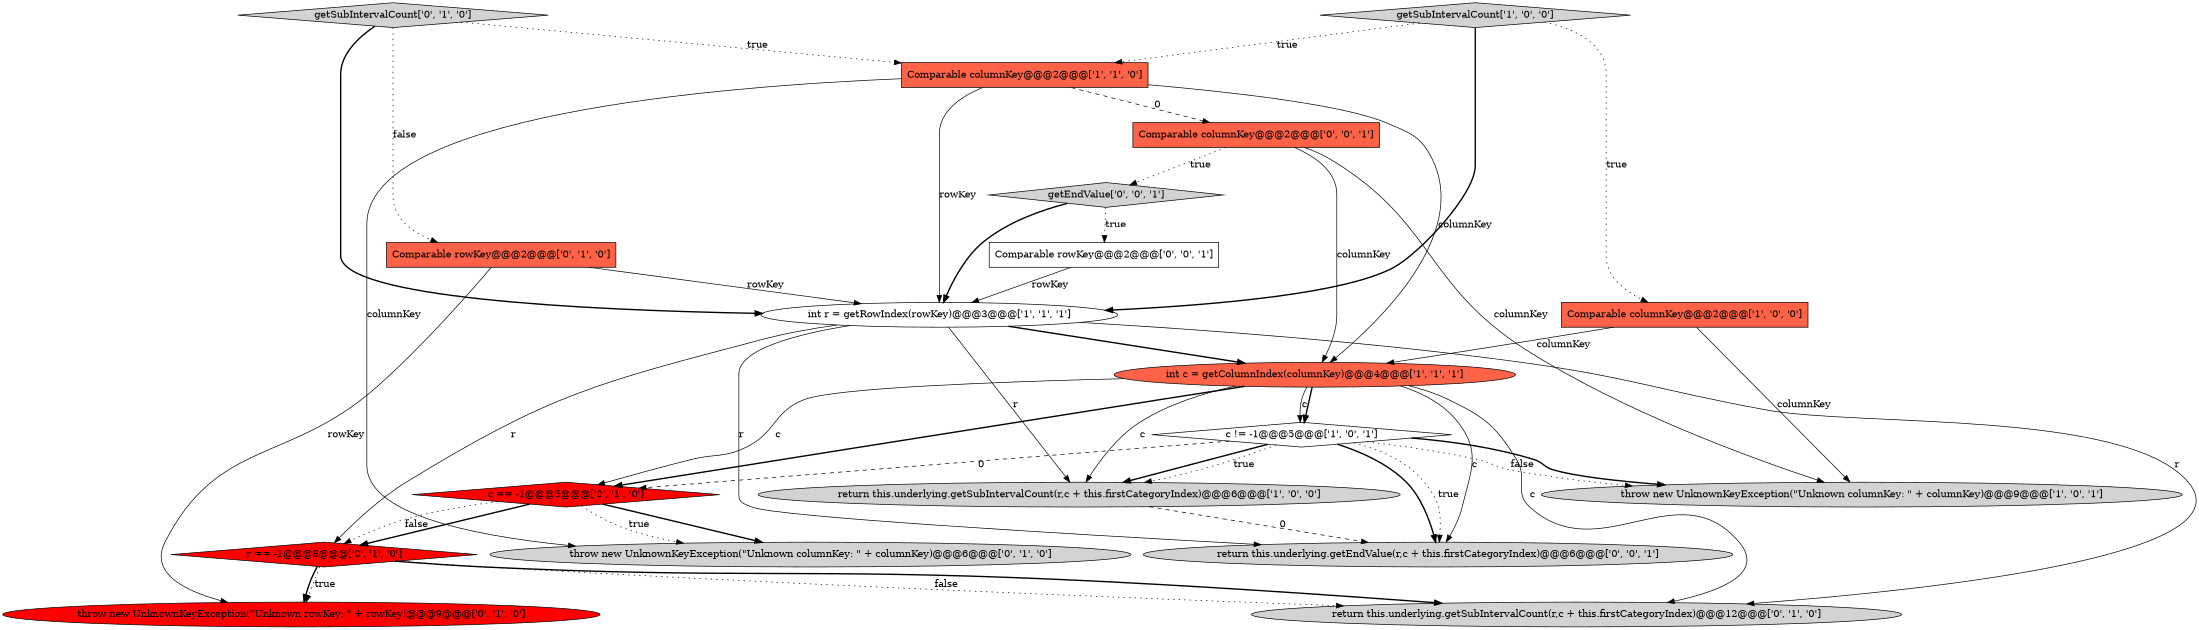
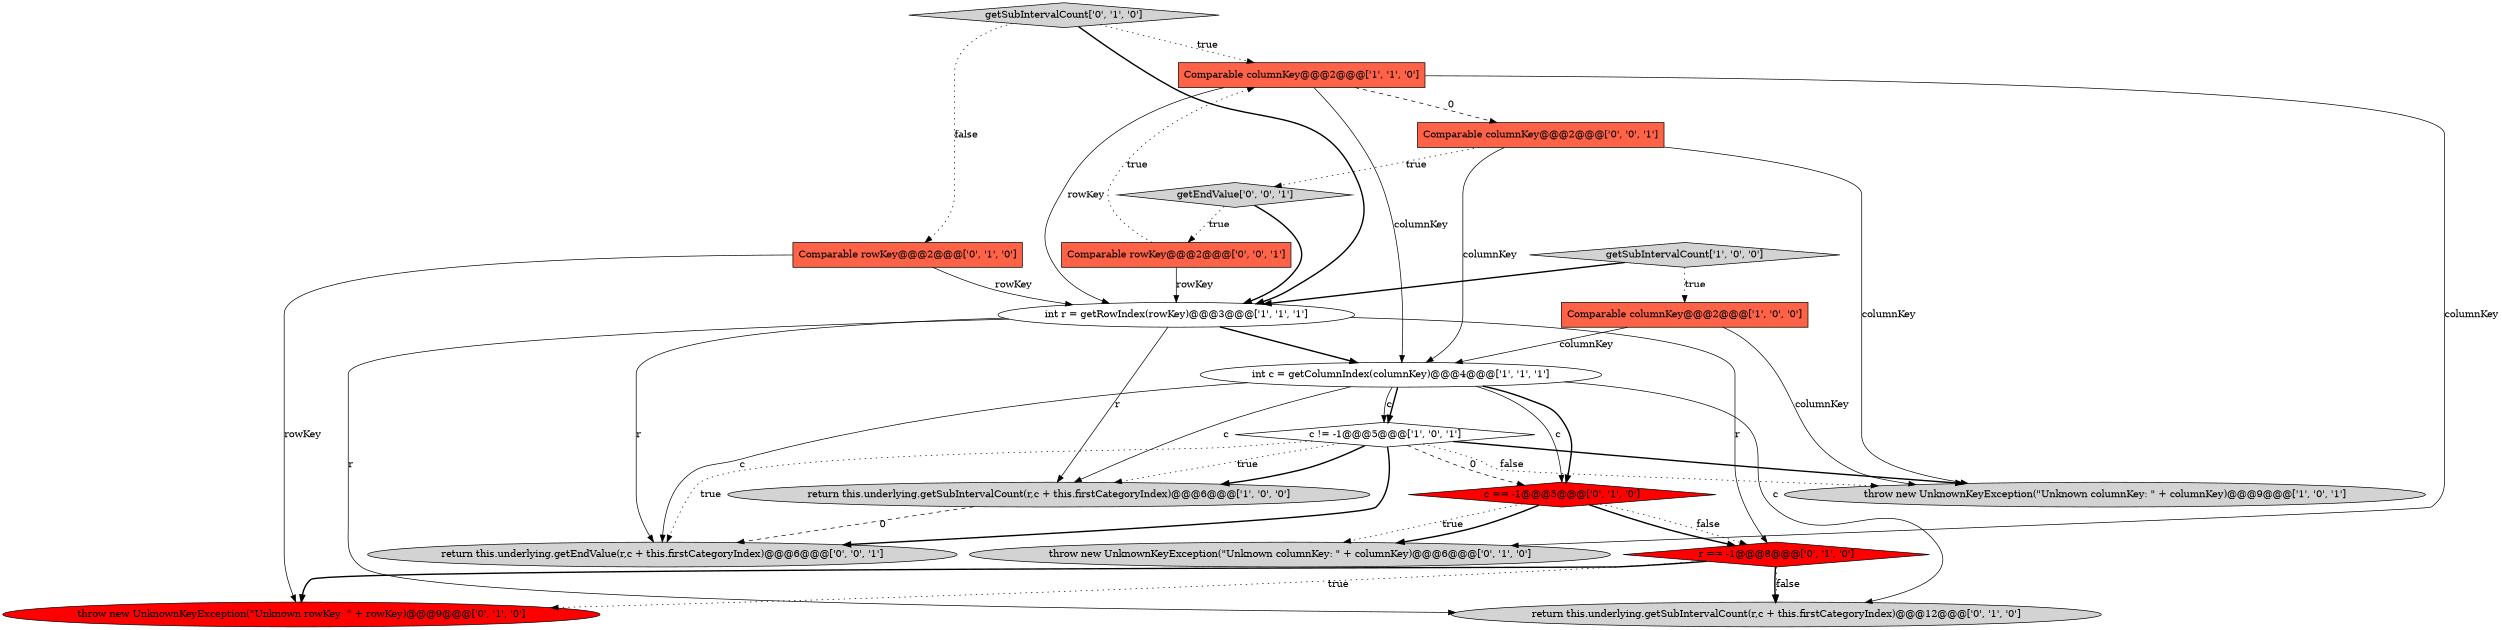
(1271, 42) -> (1139, 149)
(1104, 255) -> (1176, 255)
(1315, 375) -> (1401, 375)
